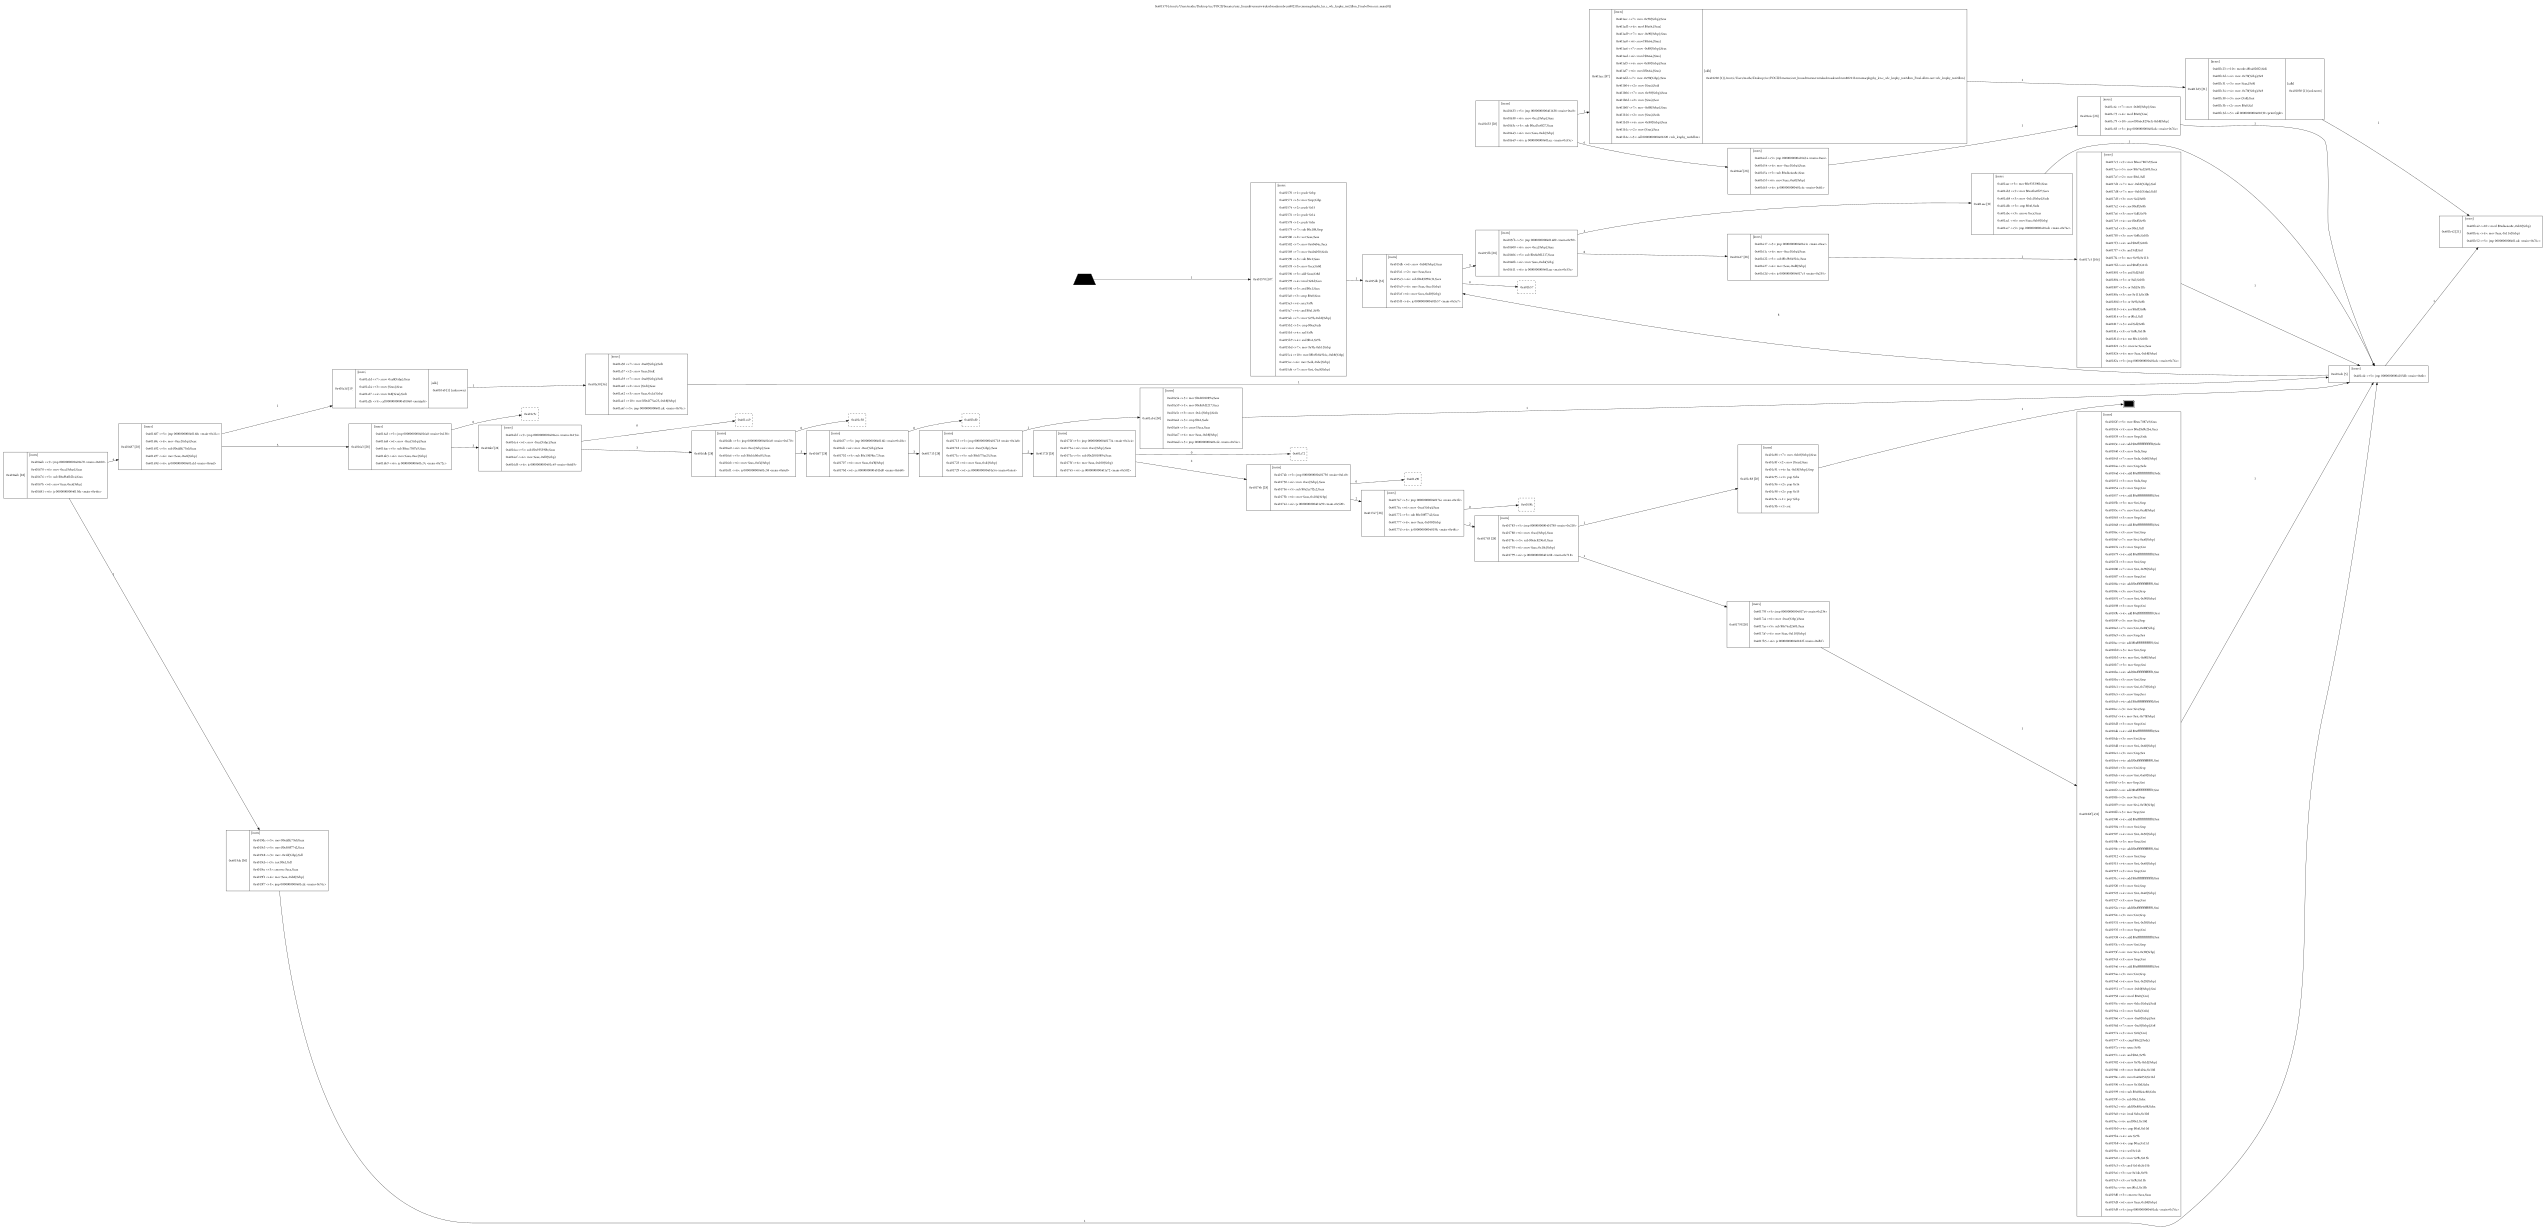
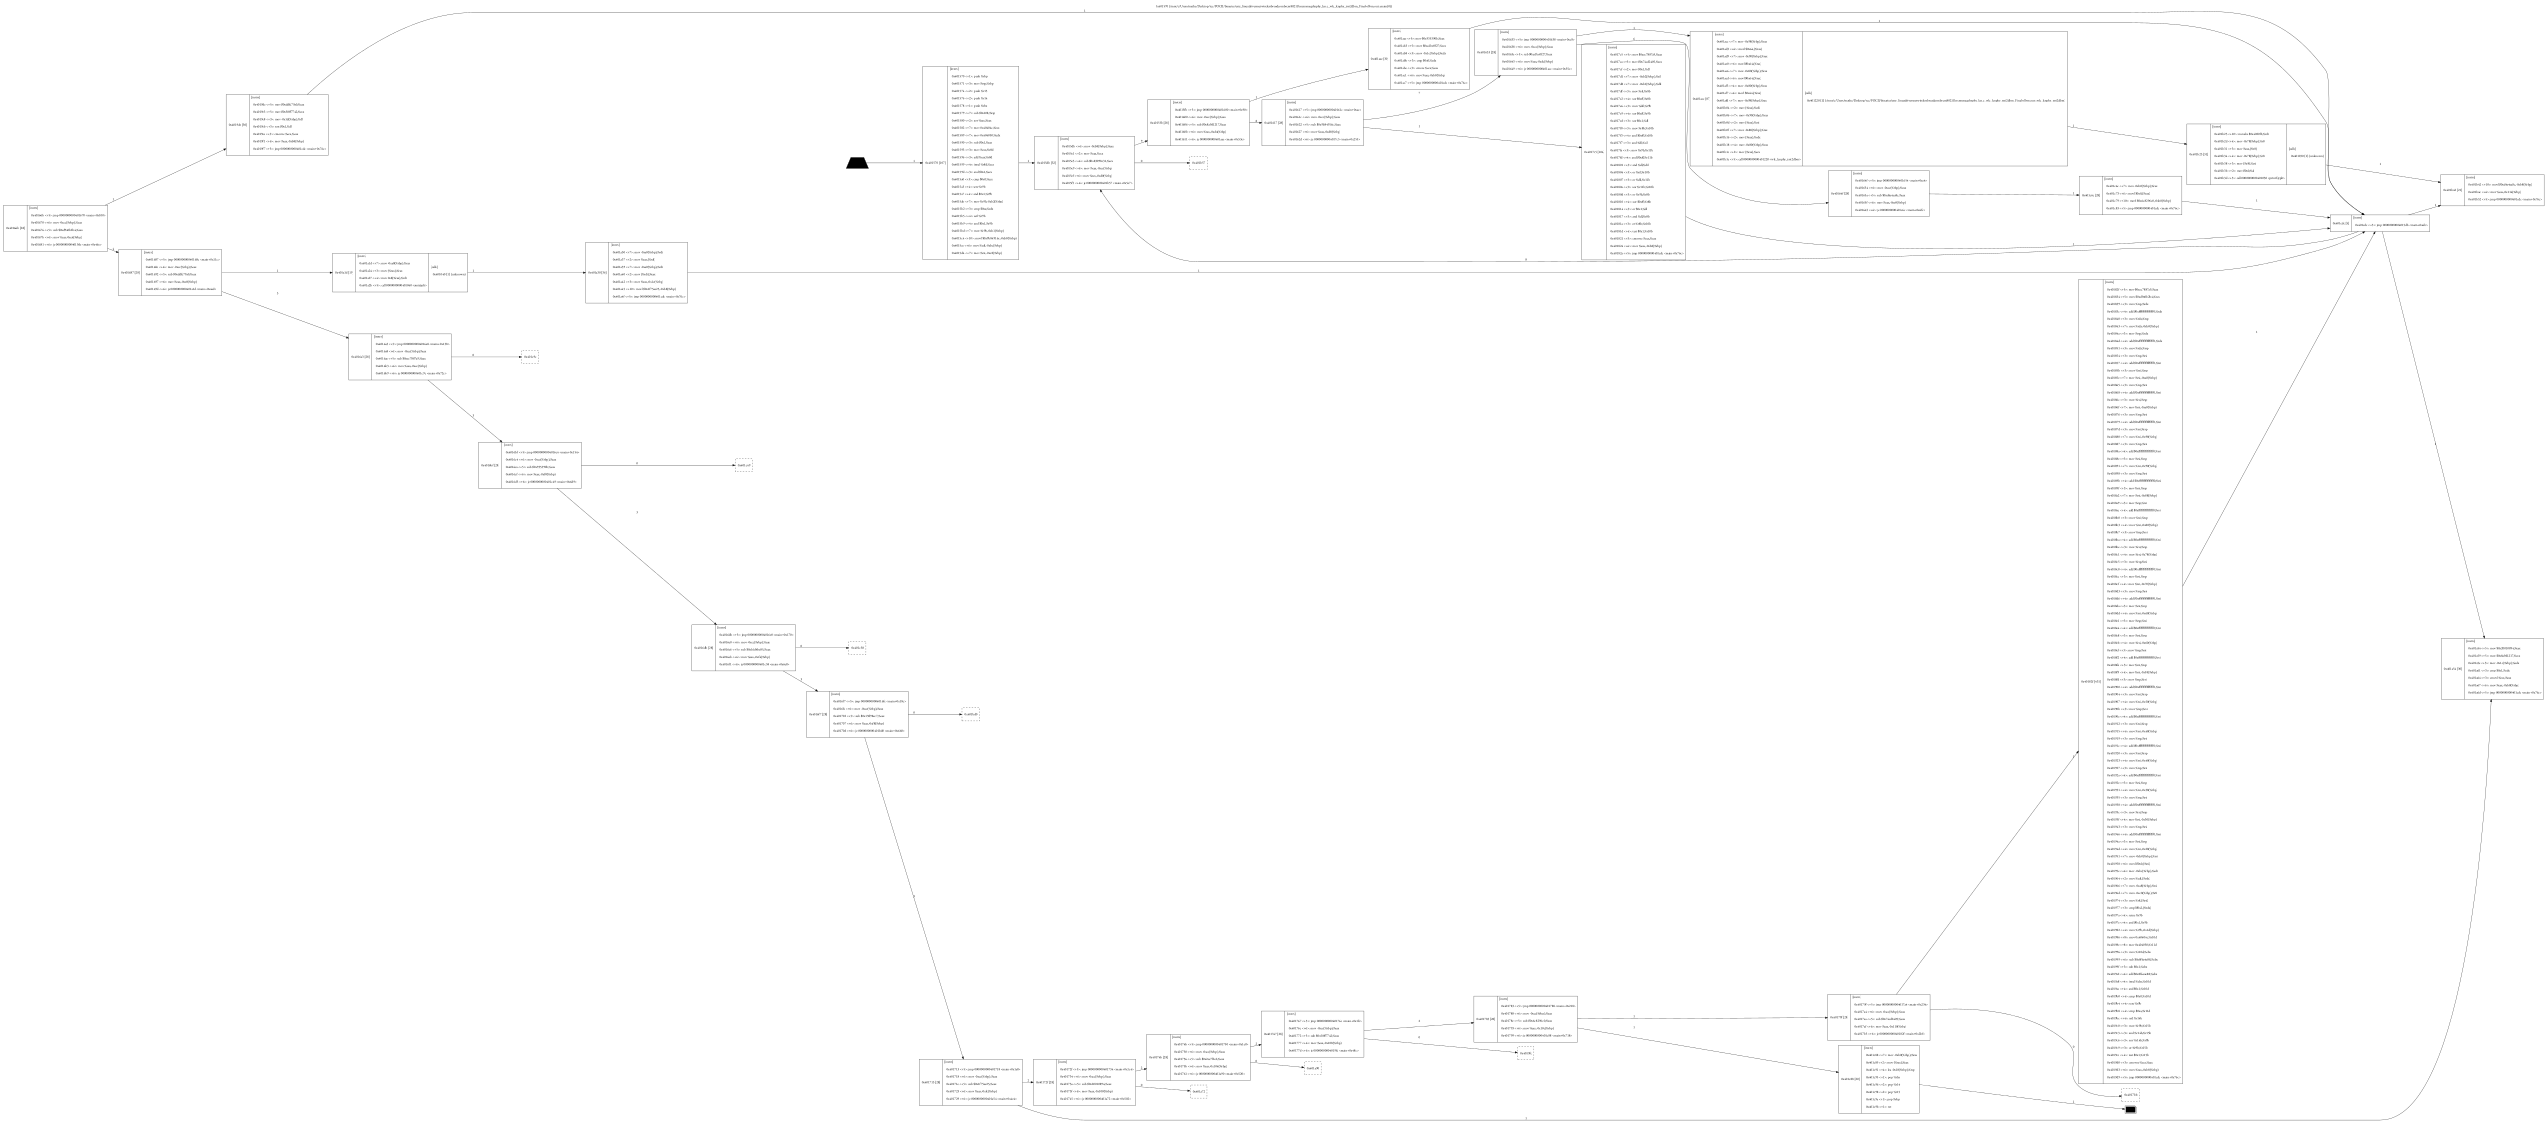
none -> (1434, 107)
(1795, 405) -> (2433, 434)
none -> (2131, 1095)
